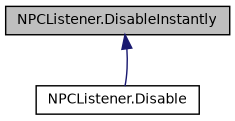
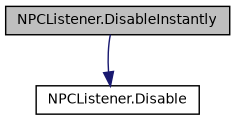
(127, 68) -> (108, 53)
